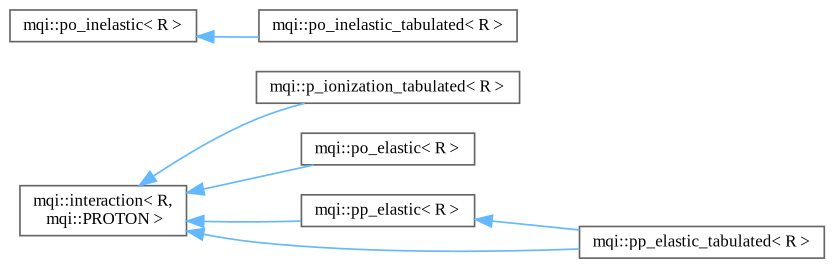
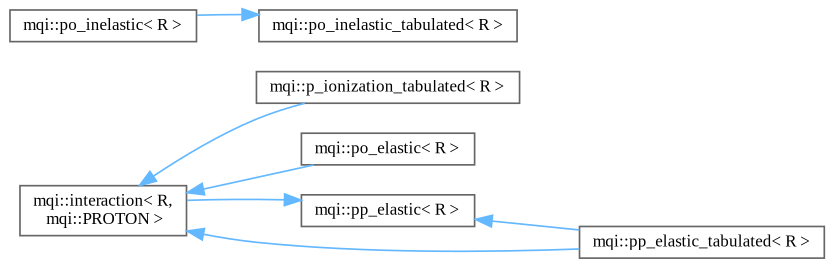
(236, 37) -> (219, 15)
(253, 222) -> (236, 199)
